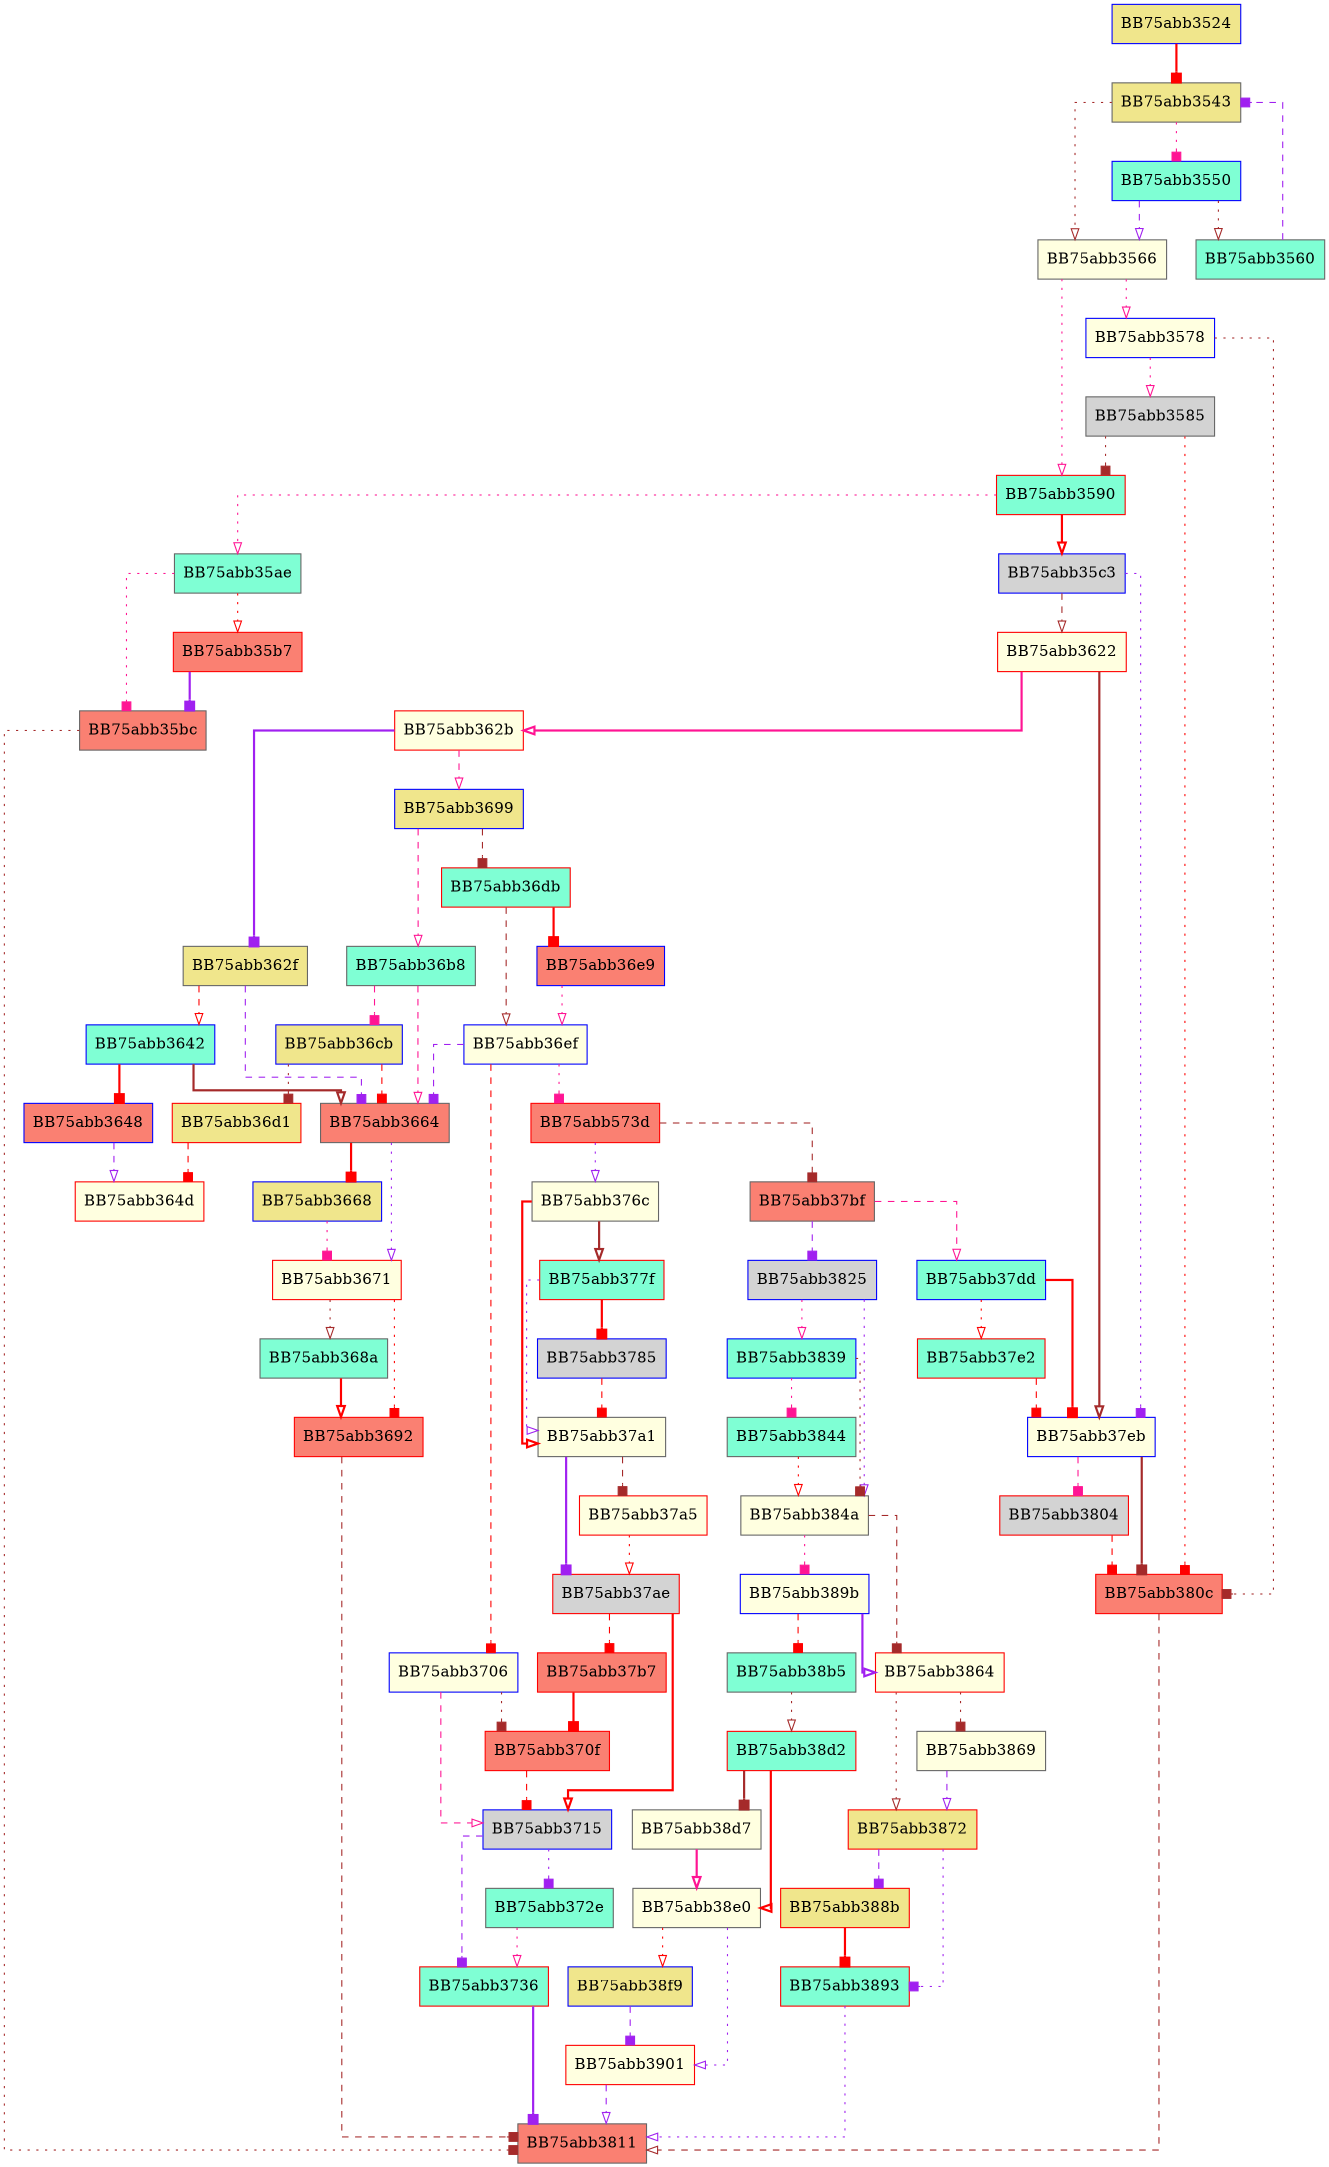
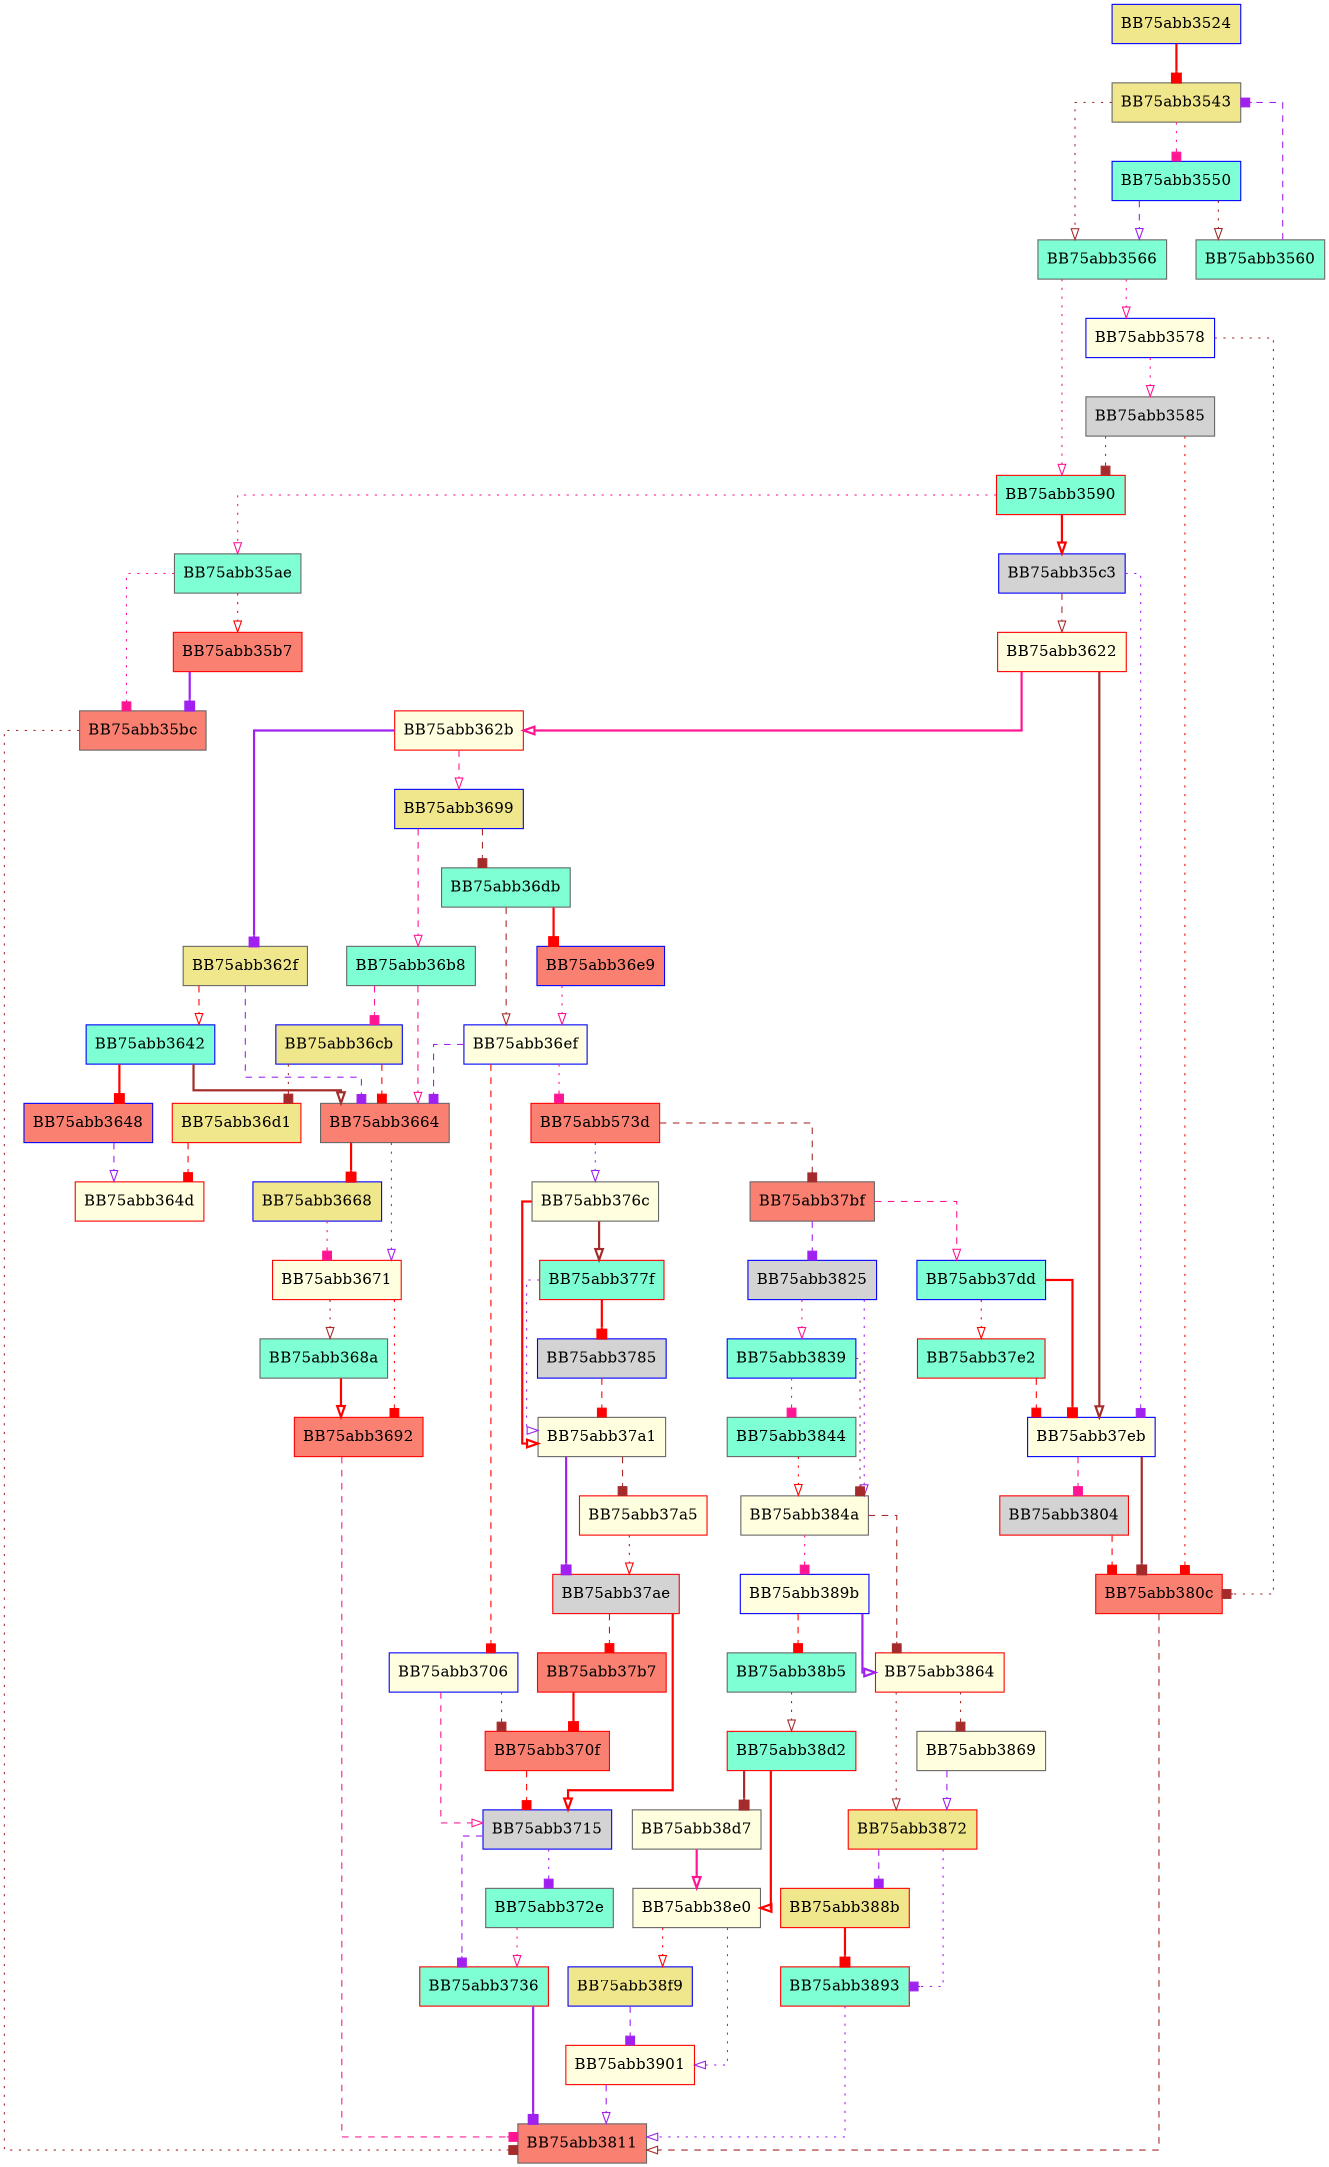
(1102, 259) -> (1102, 259)
(506, 887) -> (506, 887)
(342, 1879) -> (342, 1879)
